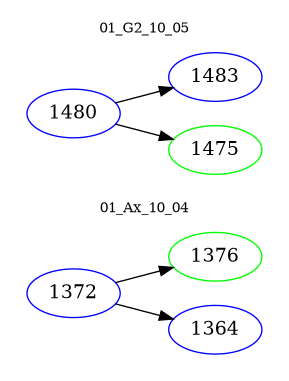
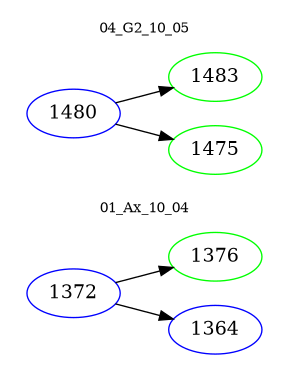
(144, 29) -> (144, 29)
(215, 77) -> (215, 77)
